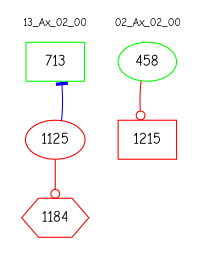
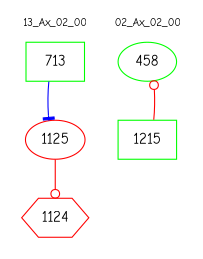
(140, 96) -> (155, 105)
(63, 104) -> (48, 98)
(147, 140) -> (147, 140)
(55, 218) -> (55, 218)
